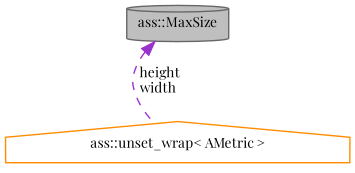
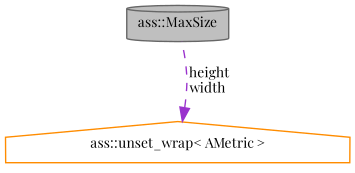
(134, 89) -> (187, 74)
